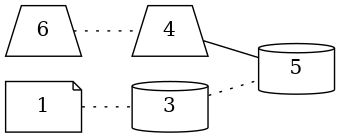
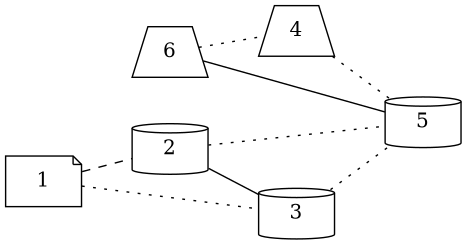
(231, 49) -> (361, 77)
none -> (294, 86)
none -> (170, 149)
